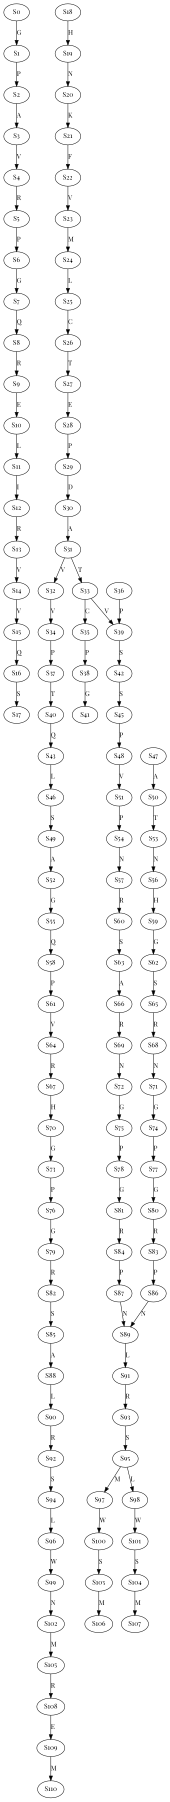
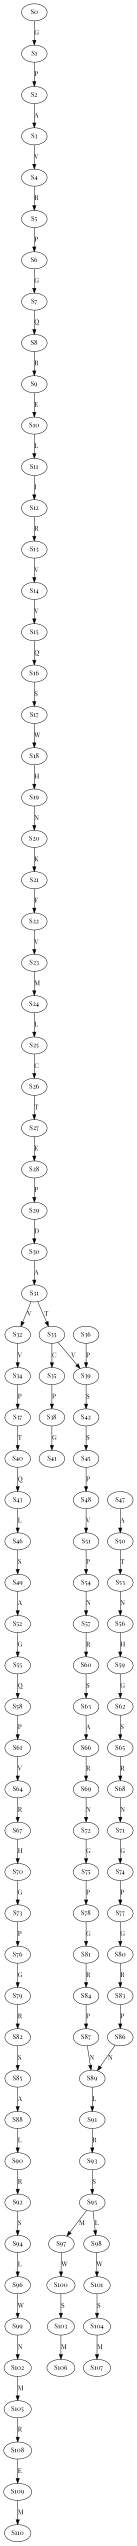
none -> (34, 733)
